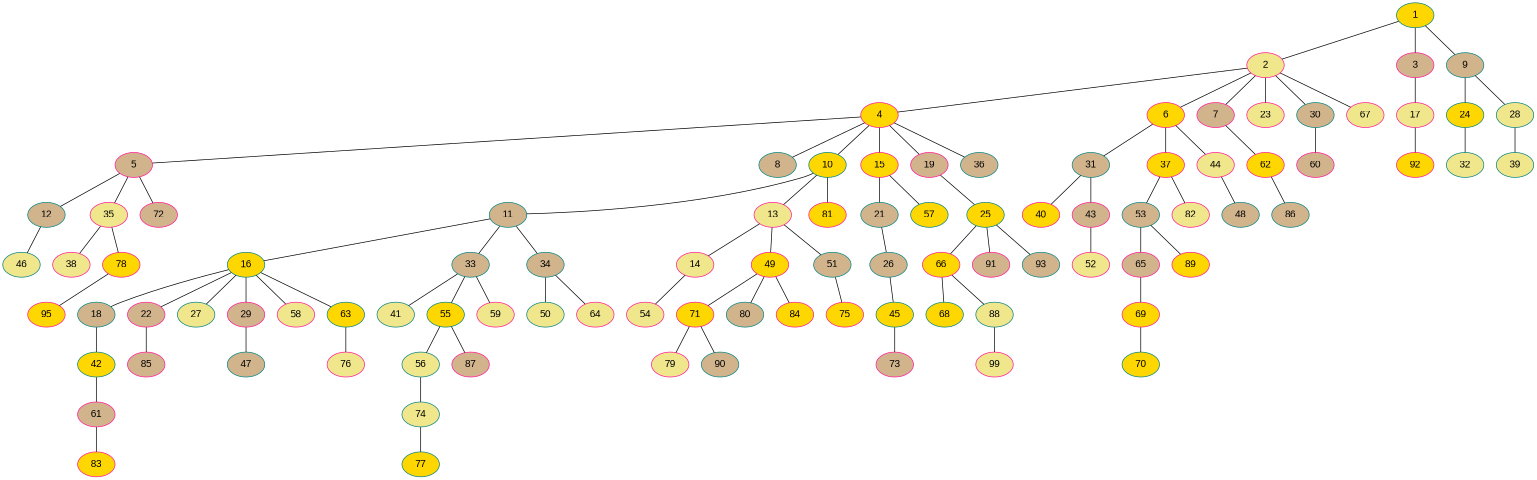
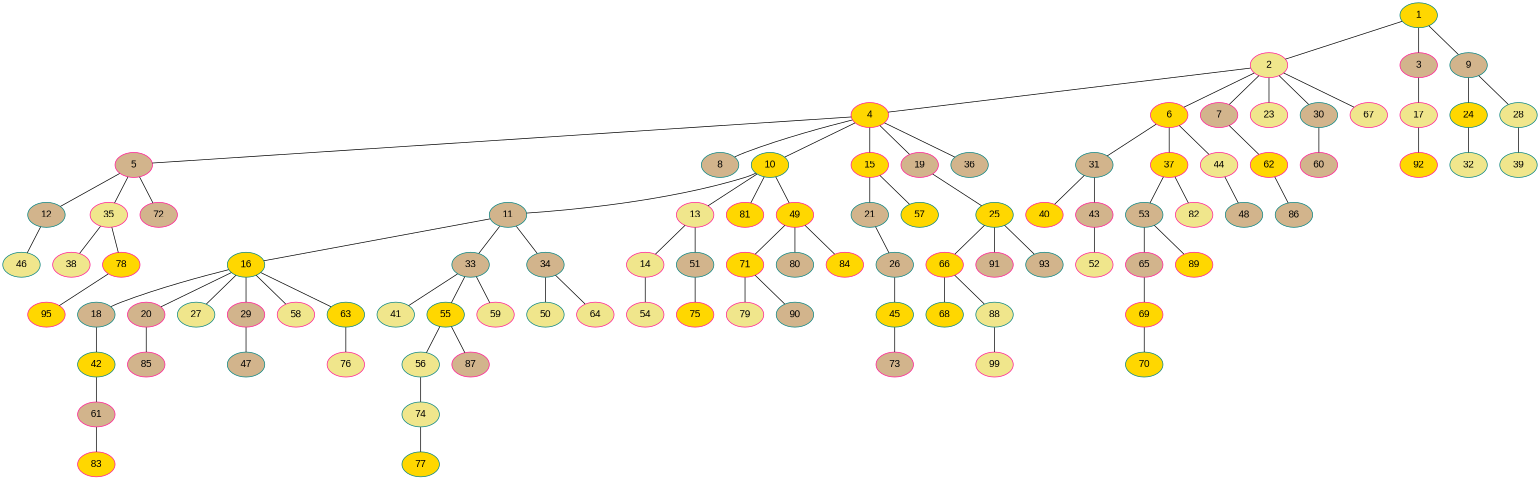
(771, 240) -> (782, 190)
(146, 315) -> (146, 315)
